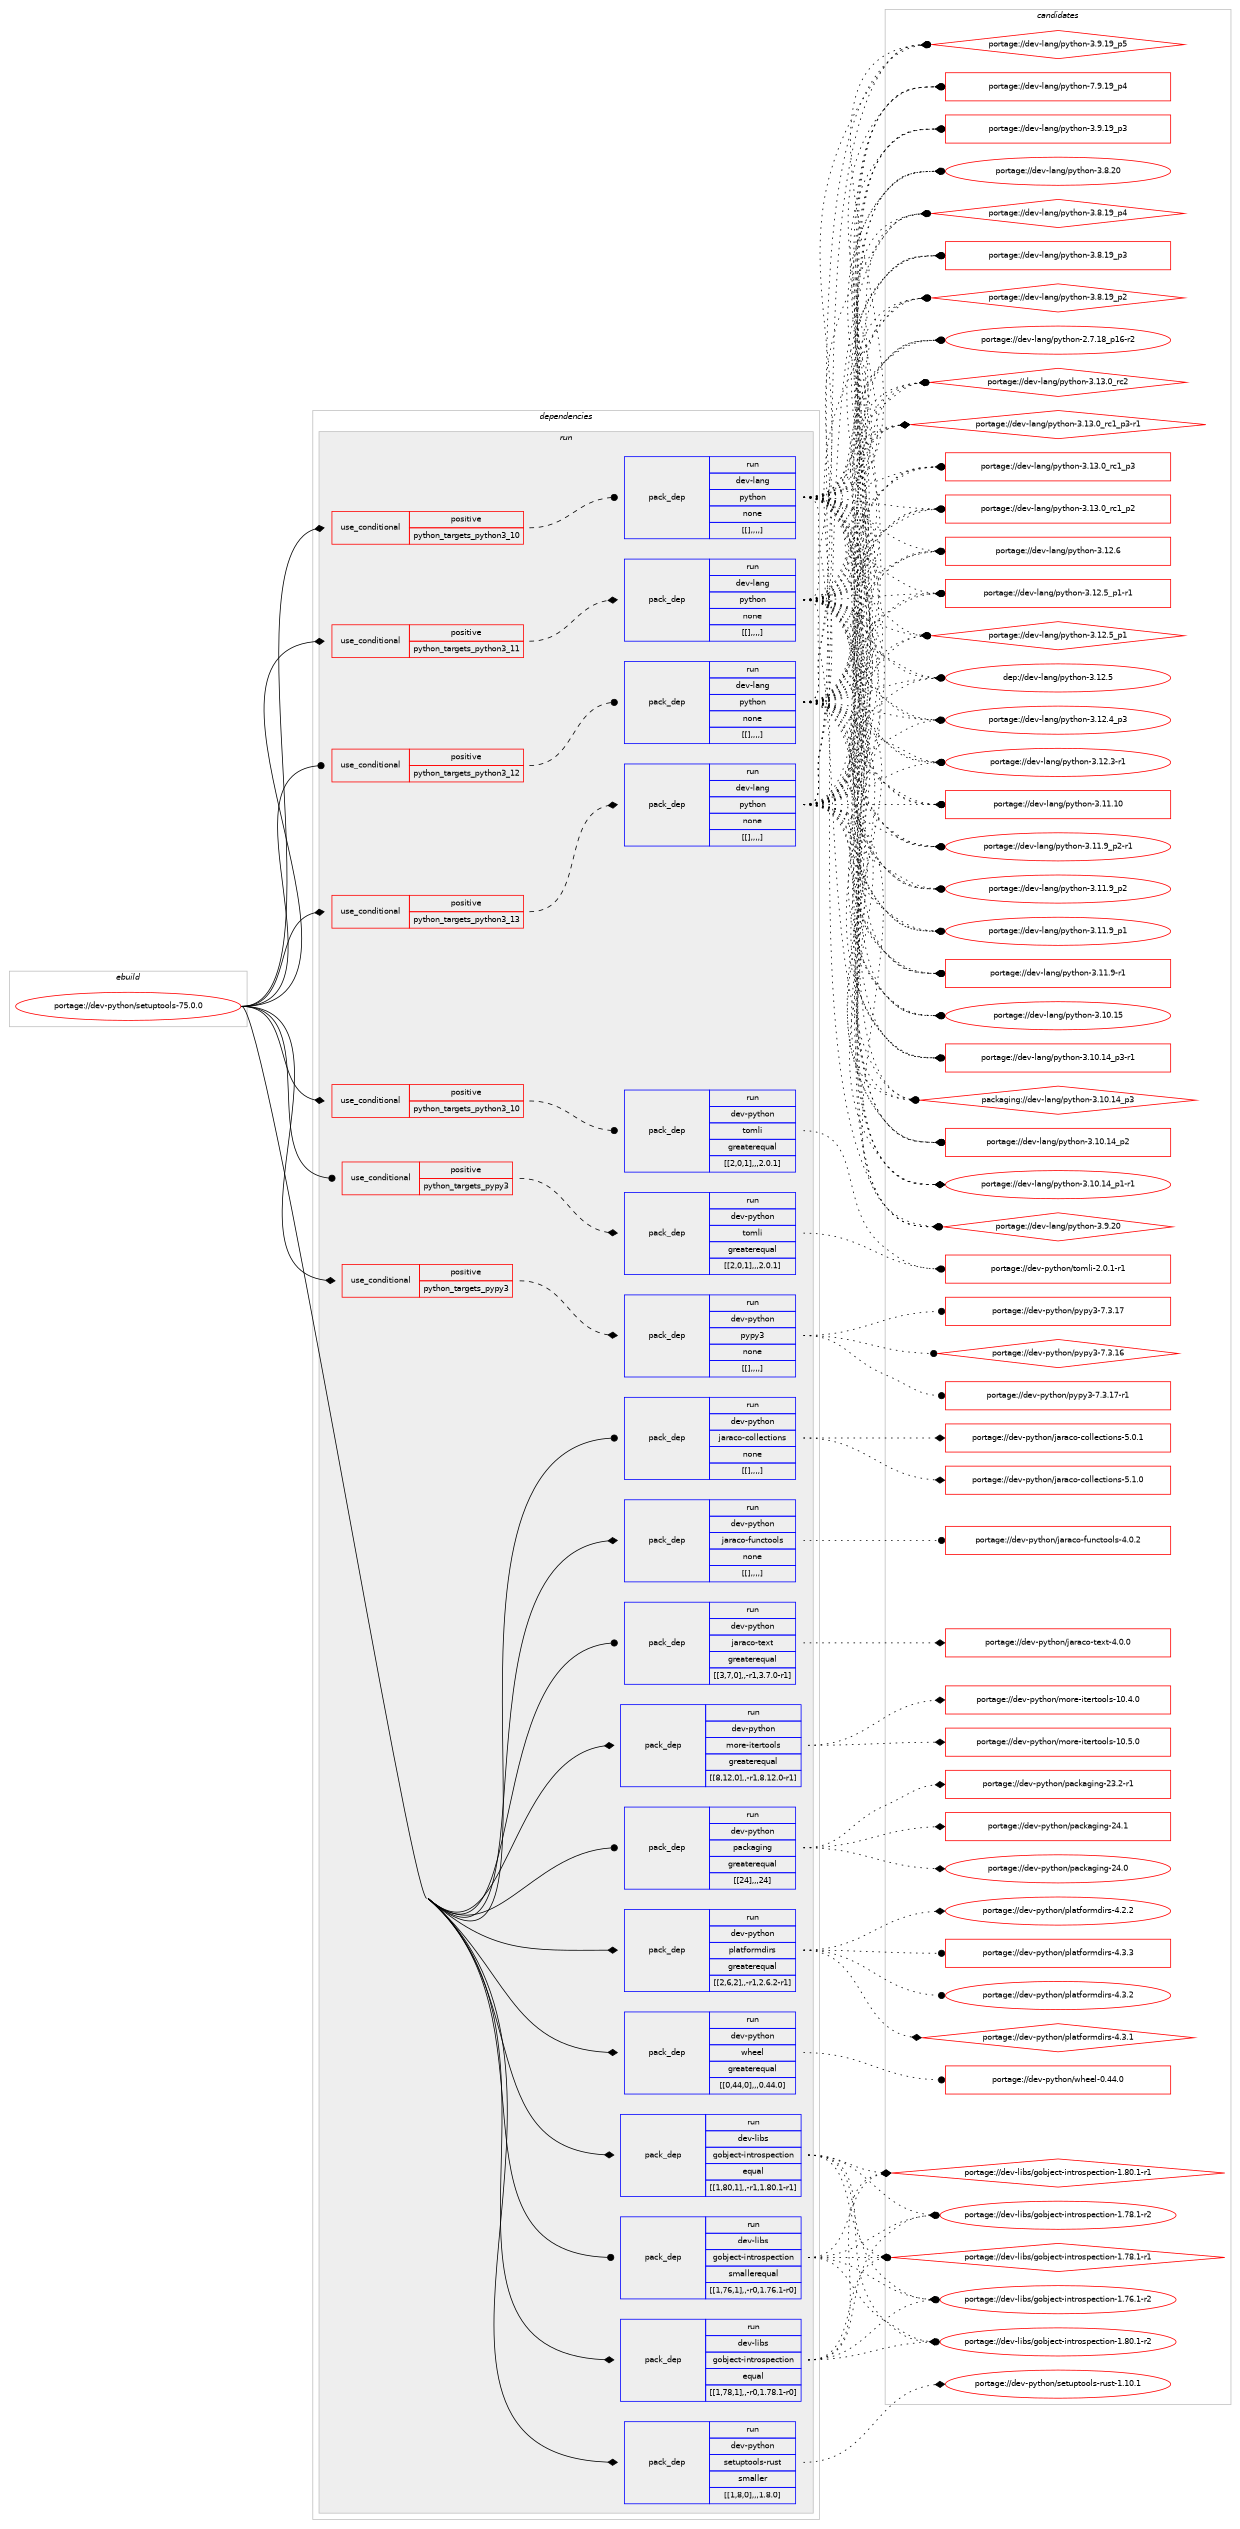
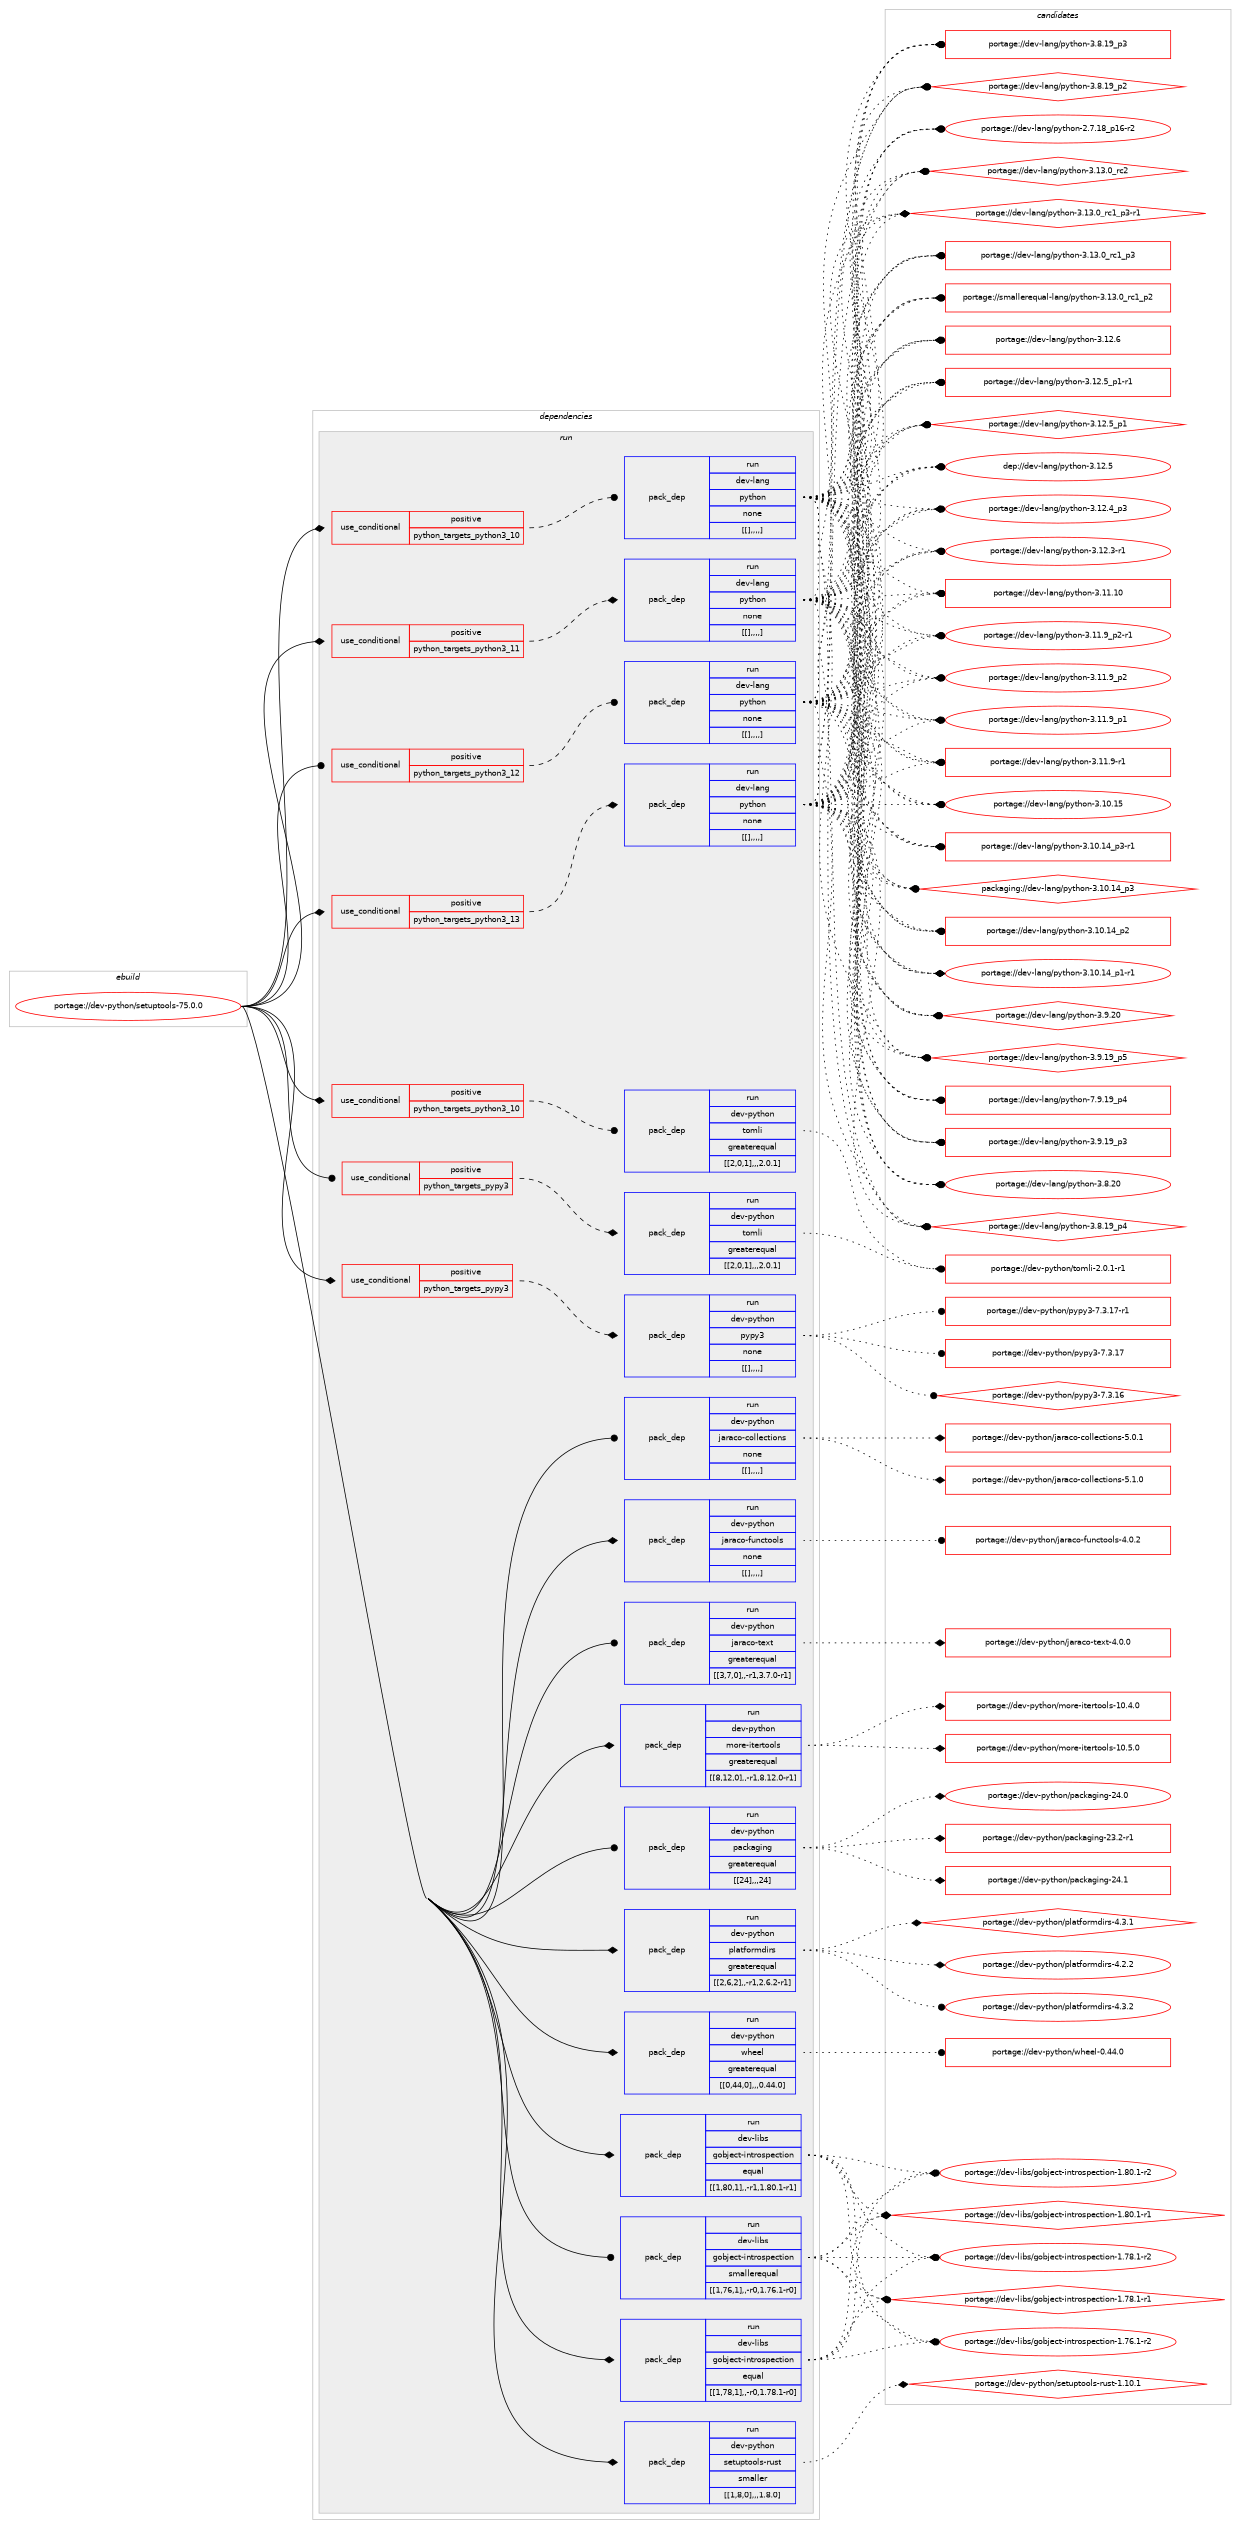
(1058, 509) -> (1058, 298)
(1058, 1953) -> none
(1058, 2384) -> (1058, 2384)
